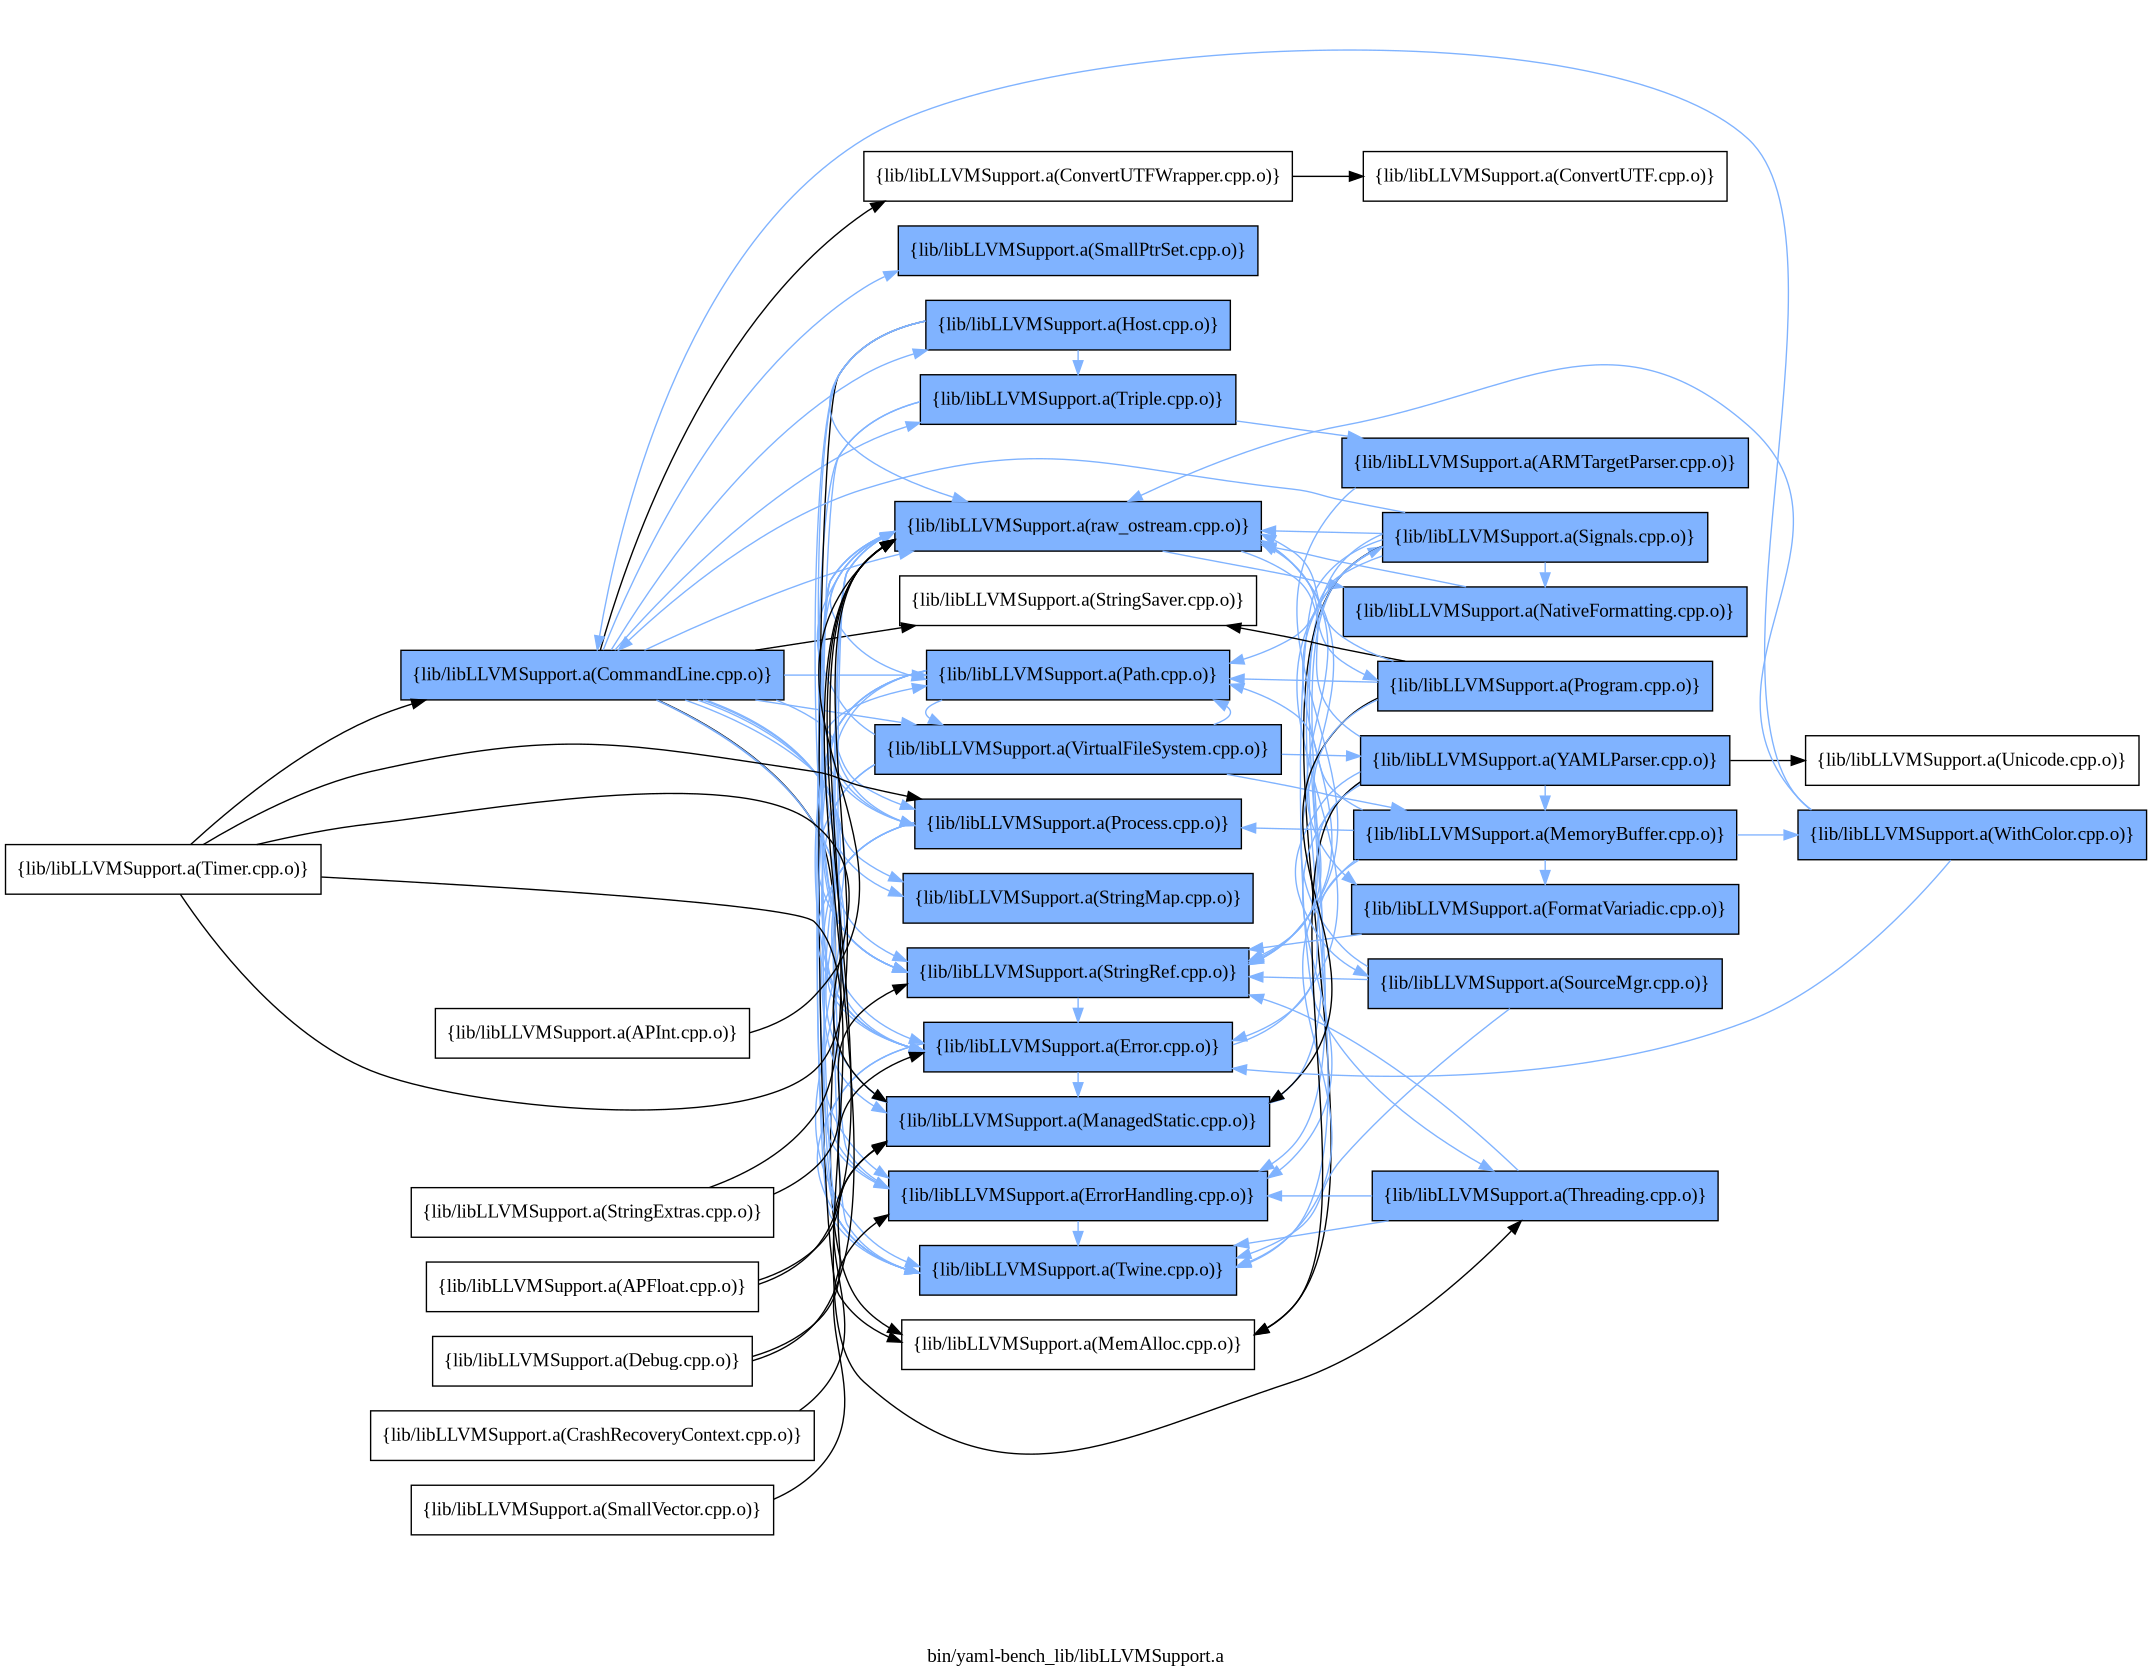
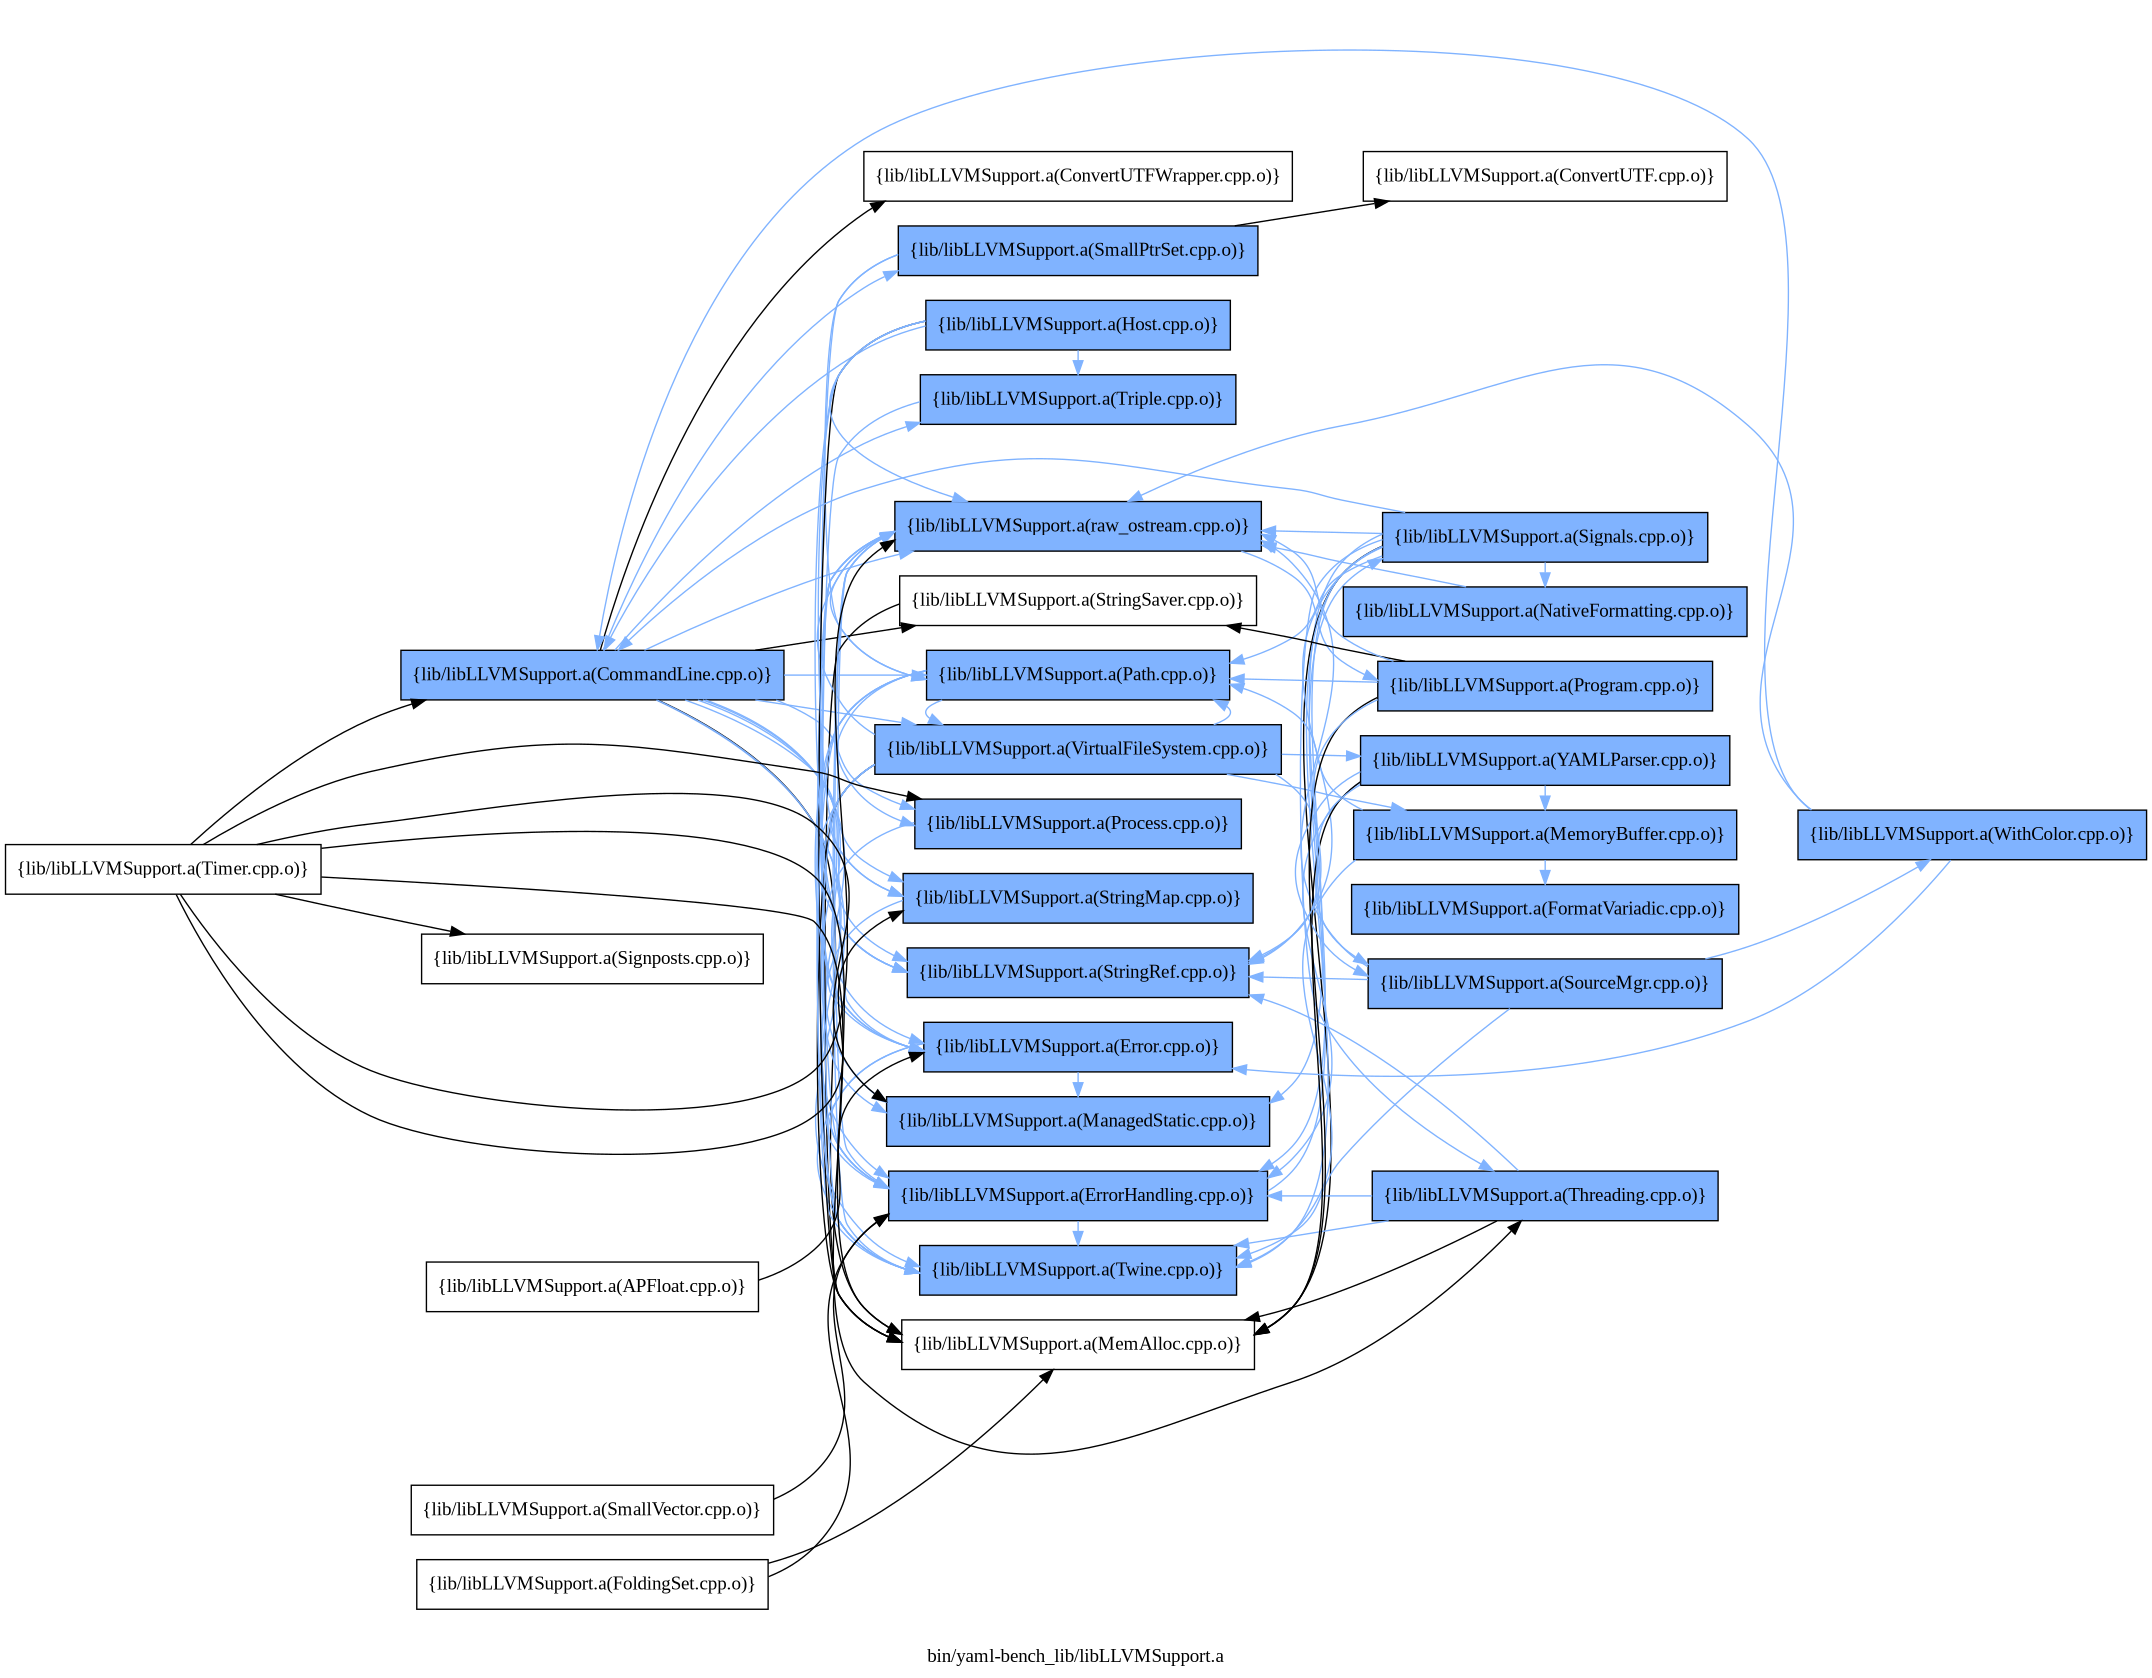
(1321, 176) -> (1305, 215)
(1545, 463) -> none
(740, 477) -> (740, 452)
(1246, 567) -> none
(1317, 643) -> none
(819, 675) -> none
(822, 678) -> none
(1321, 701) -> none
none -> (821, 711)
(824, 753) -> (825, 470)
(1972, 761) -> none
(1293, 829) -> none
none -> (832, 832)
(1760, 835) -> (1815, 920)
none -> (1317, 865)
none -> (802, 869)
(1314, 890) -> (1317, 1010)
(1337, 907) -> (1317, 877)
(841, 927) -> none
(818, 933) -> none
(1298, 943) -> none
(1317, 958) -> none
none -> (592, 959)
none -> (825, 967)
(1078, 1003) -> none
none -> (822, 1032)
(592, 1033) -> none
(824, 1043) -> (821, 1027)
none -> (817, 1055)
none -> (558, 1152)
(592, 1212) -> none
none -> (1380, 1275)
(592, 1361) -> none
(592, 1436) -> none
none -> (592, 1584)
